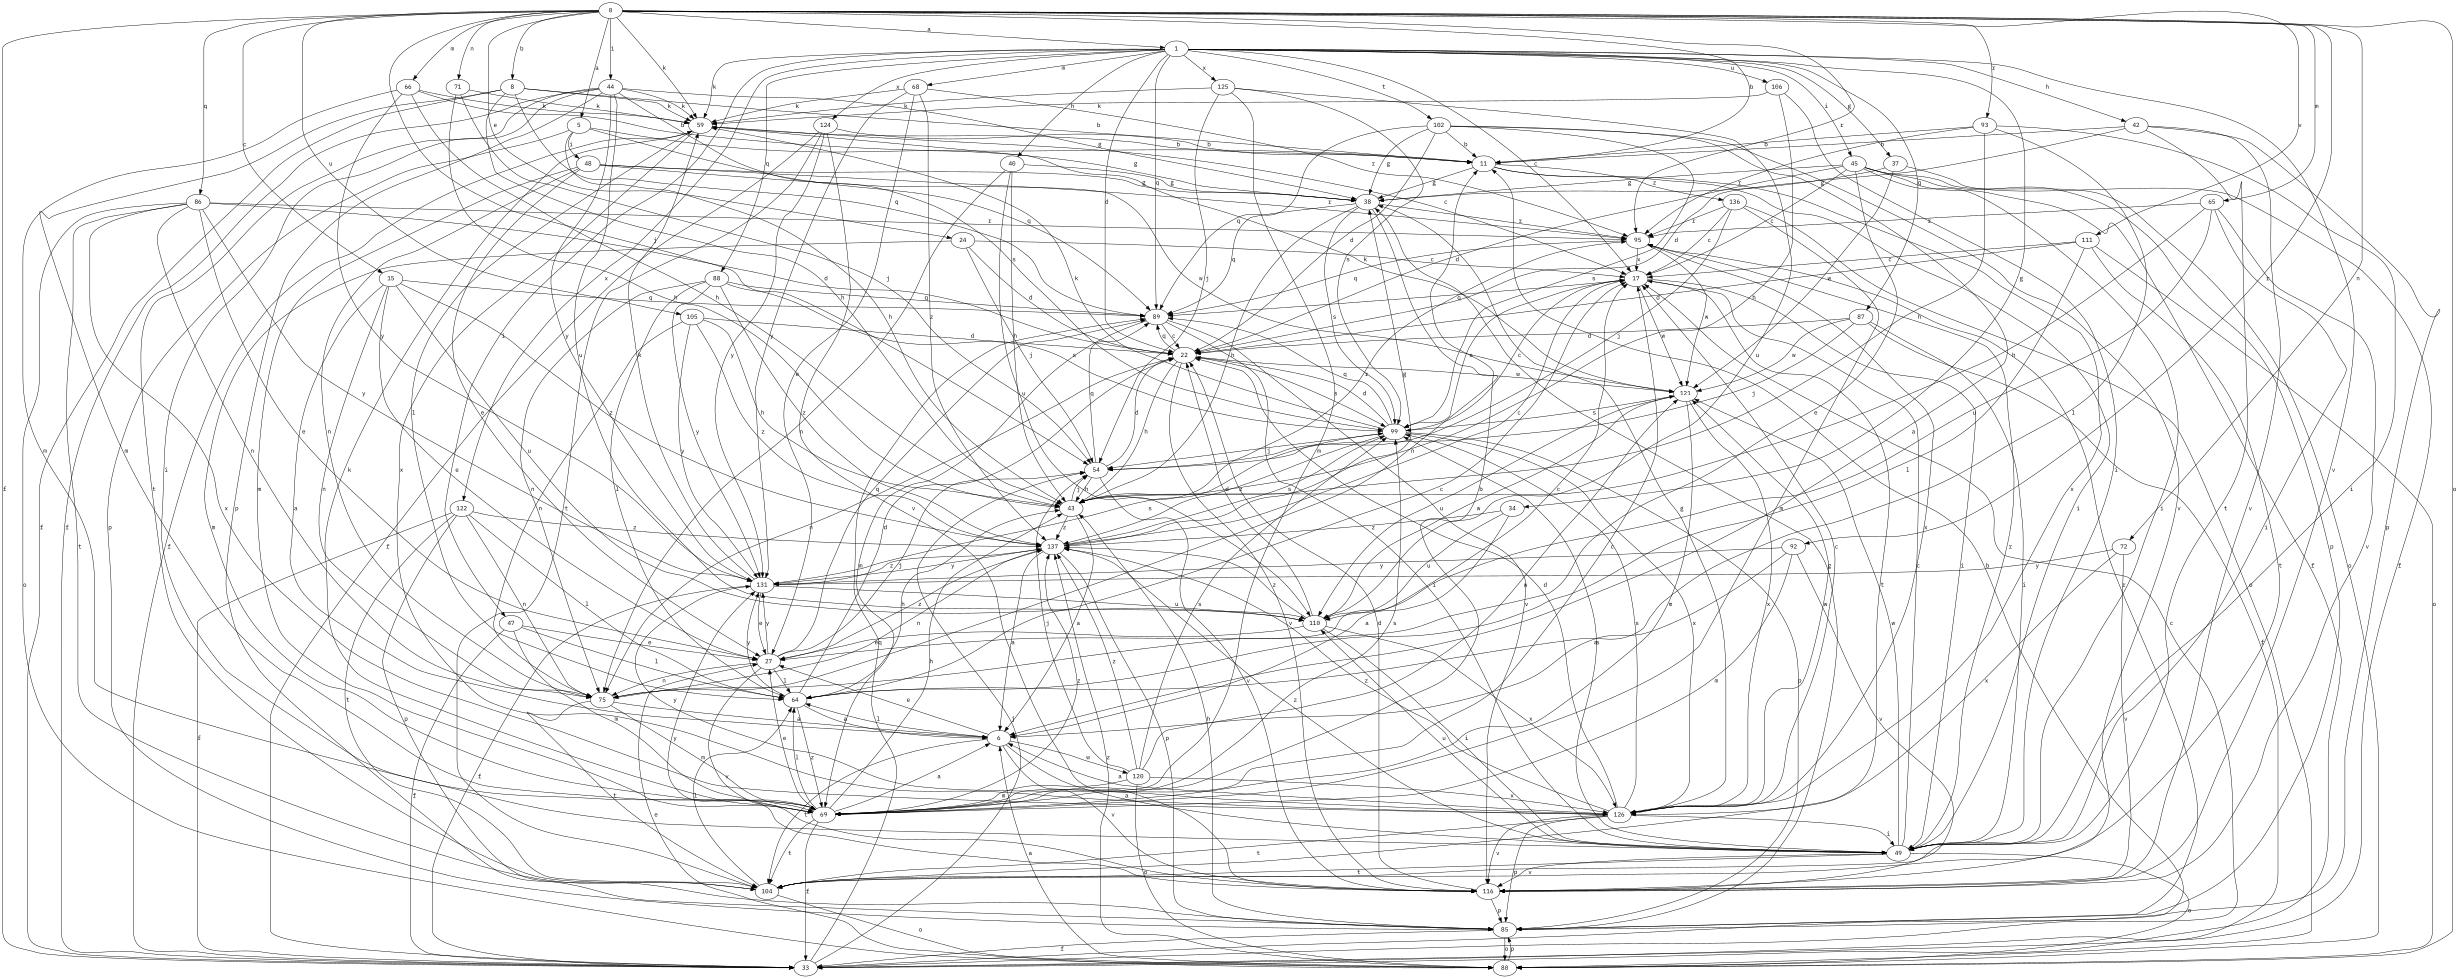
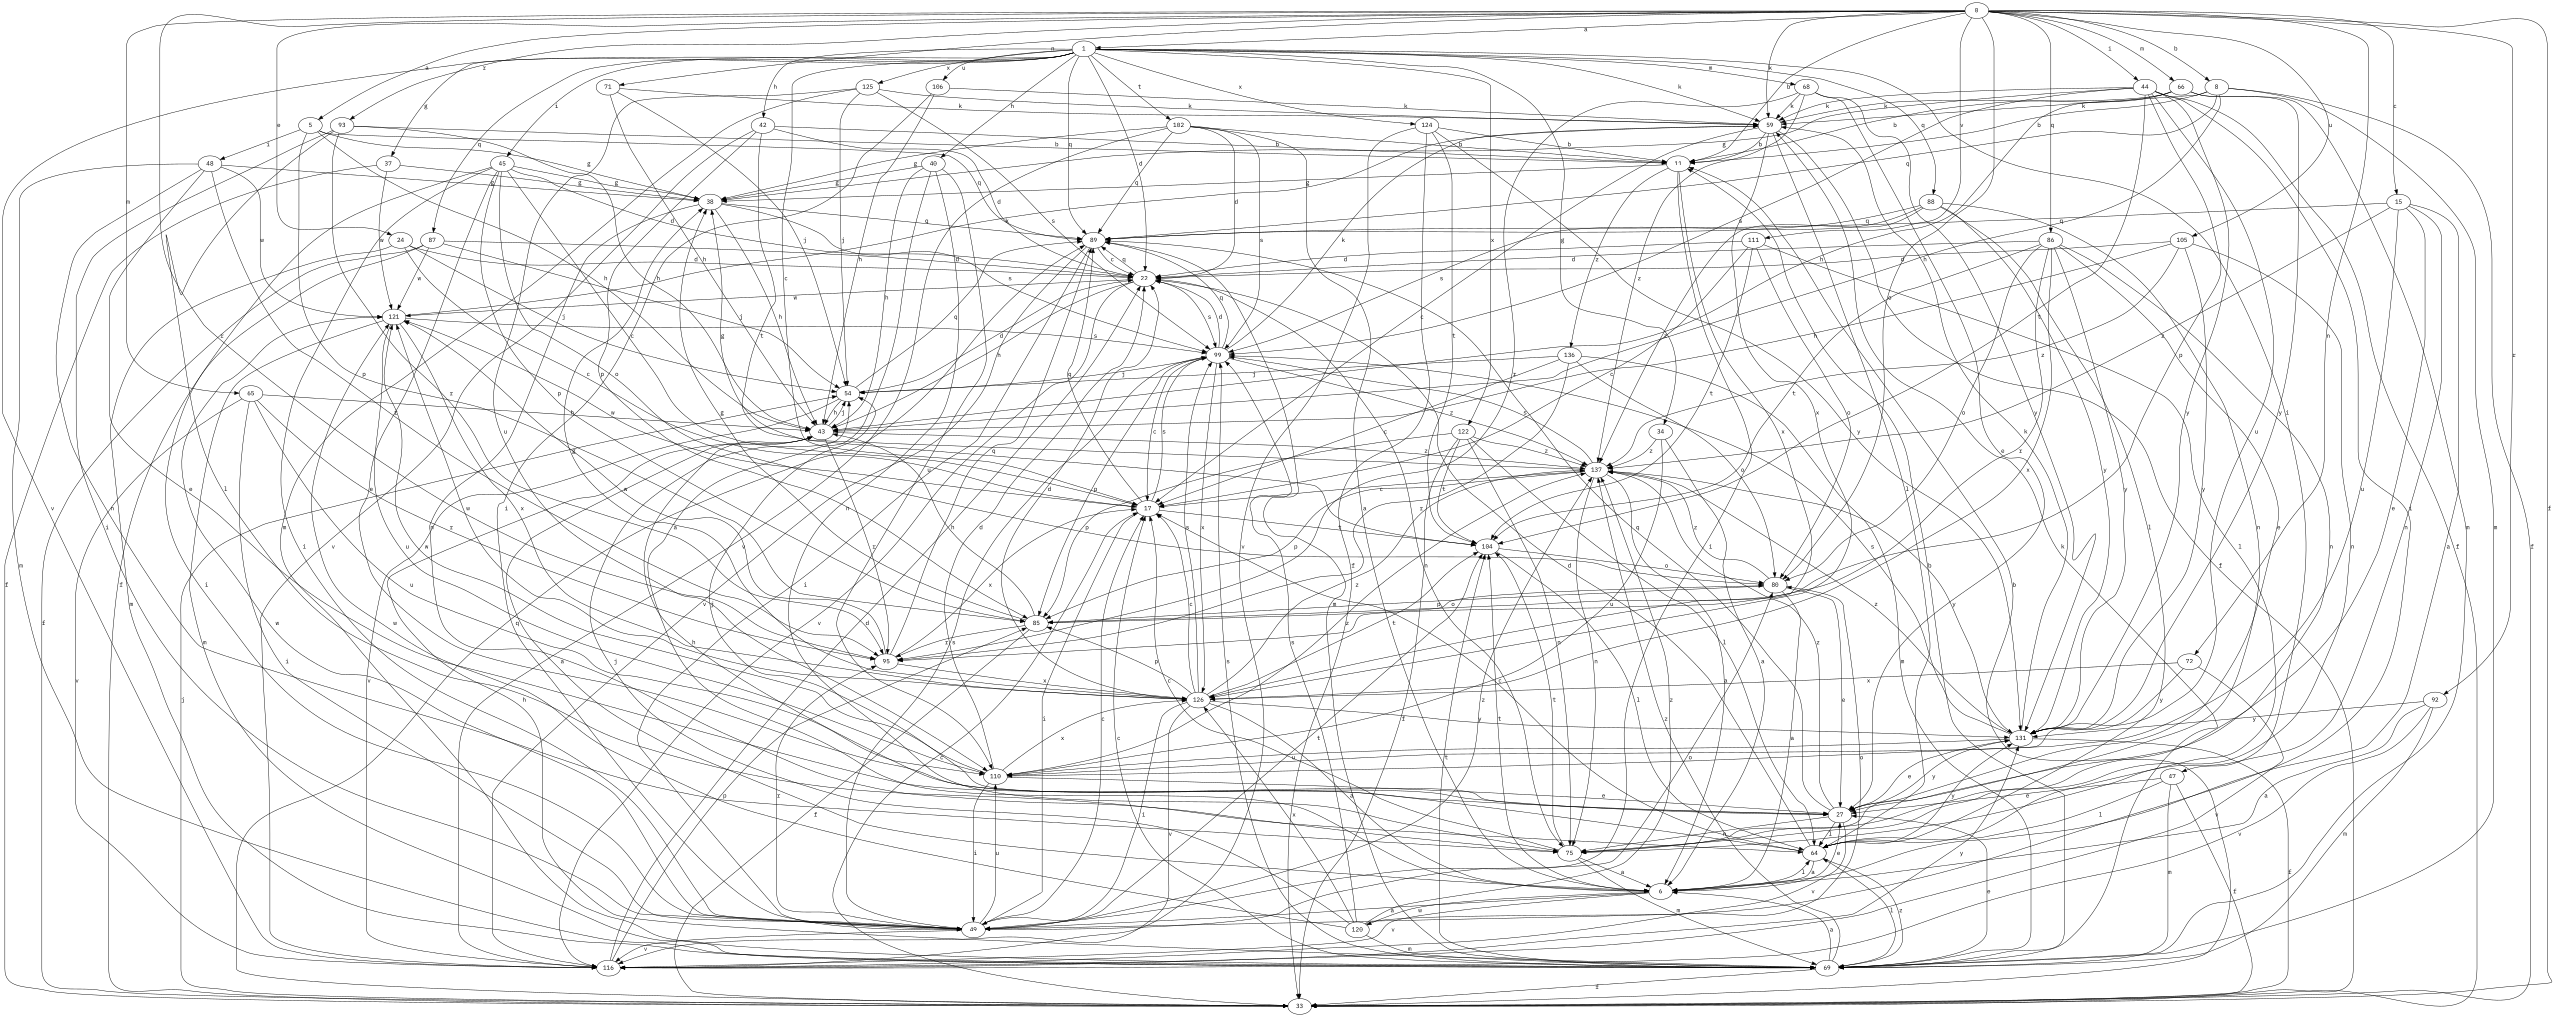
(1500, 221) -> none
(613, 238) -> none
none -> (807, 735)
